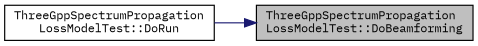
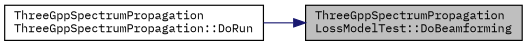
(109, 23) -> (134, 23)
